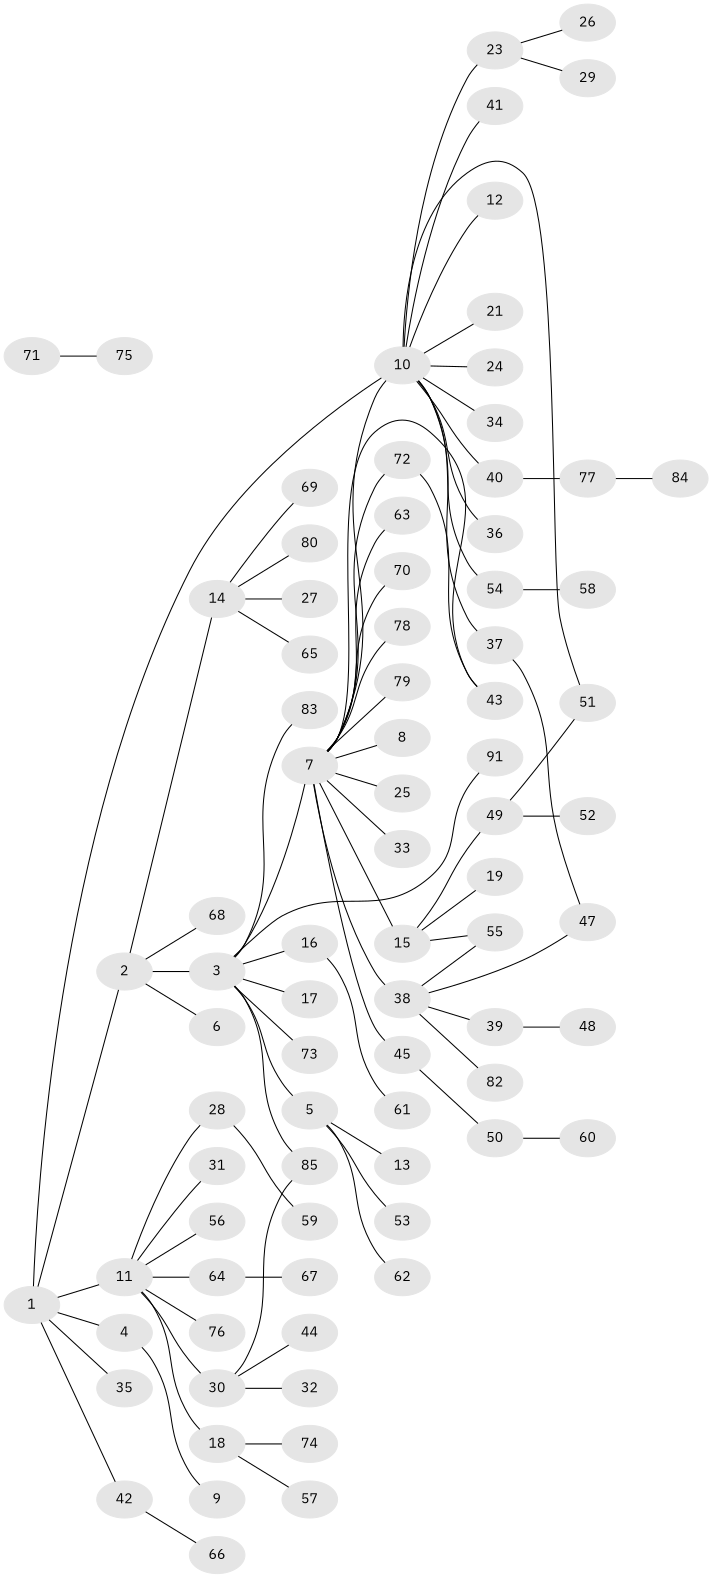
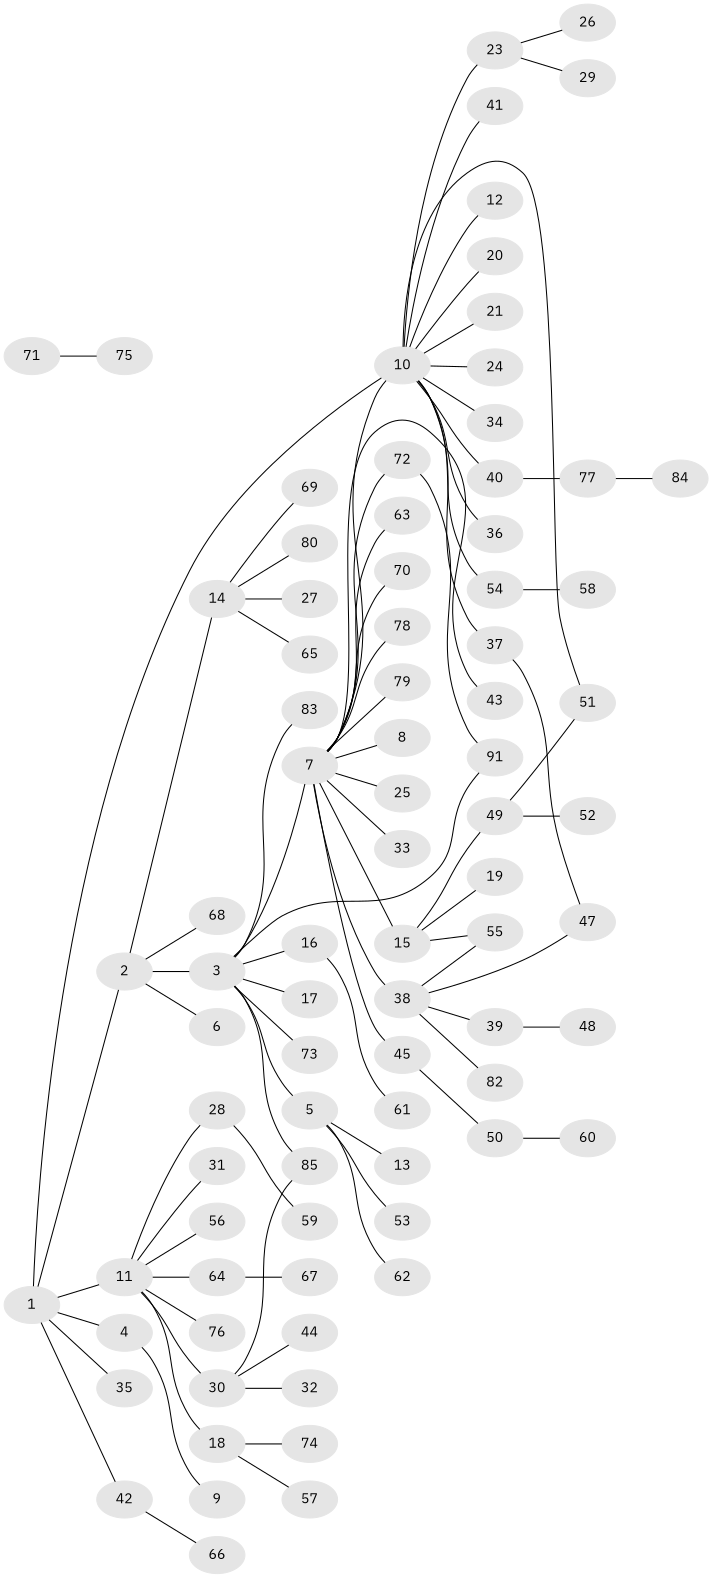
none -> (495, 256)
(449, 580) -> (448, 630)
